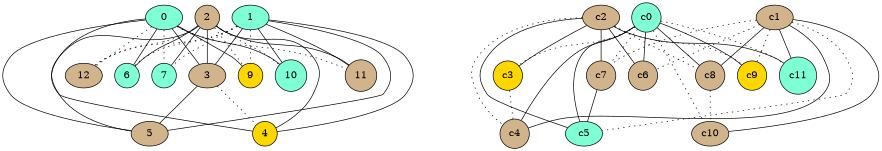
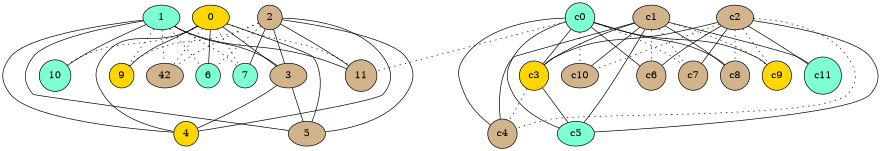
(164, 17) -> (211, 17)
(721, 37) -> (466, 48)
none -> (590, 39)
(229, 43) -> (132, 44)
(166, 45) -> (246, 39)
(248, 45) -> none
(576, 45) -> (554, 50)
(84, 76) -> (165, 76)
(237, 105) -> (238, 109)
(592, 106) -> (555, 105)
(710, 106) -> (661, 45)
(776, 106) -> (616, 77)
